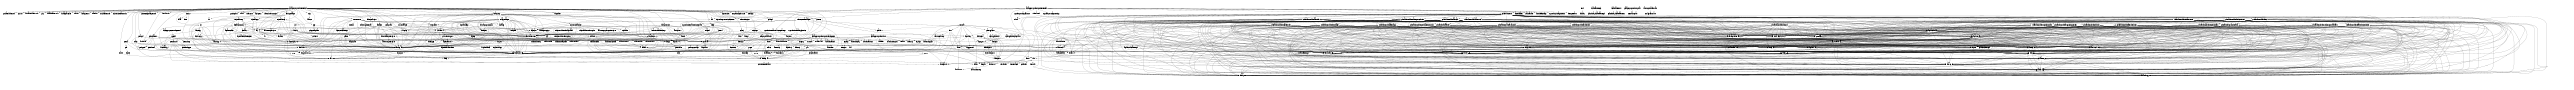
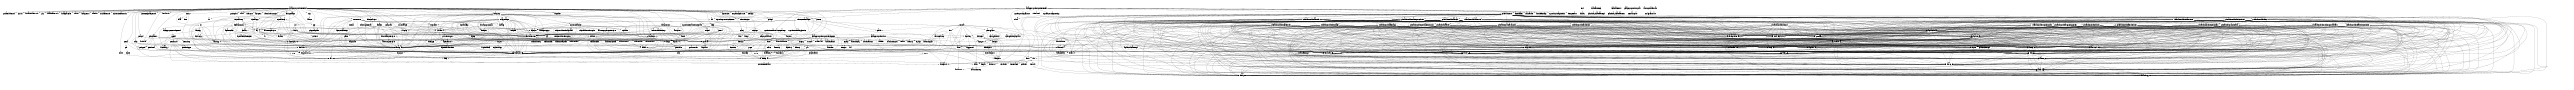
(548, 42) -> (548, 42)
(693, 48) -> (693, 48)
